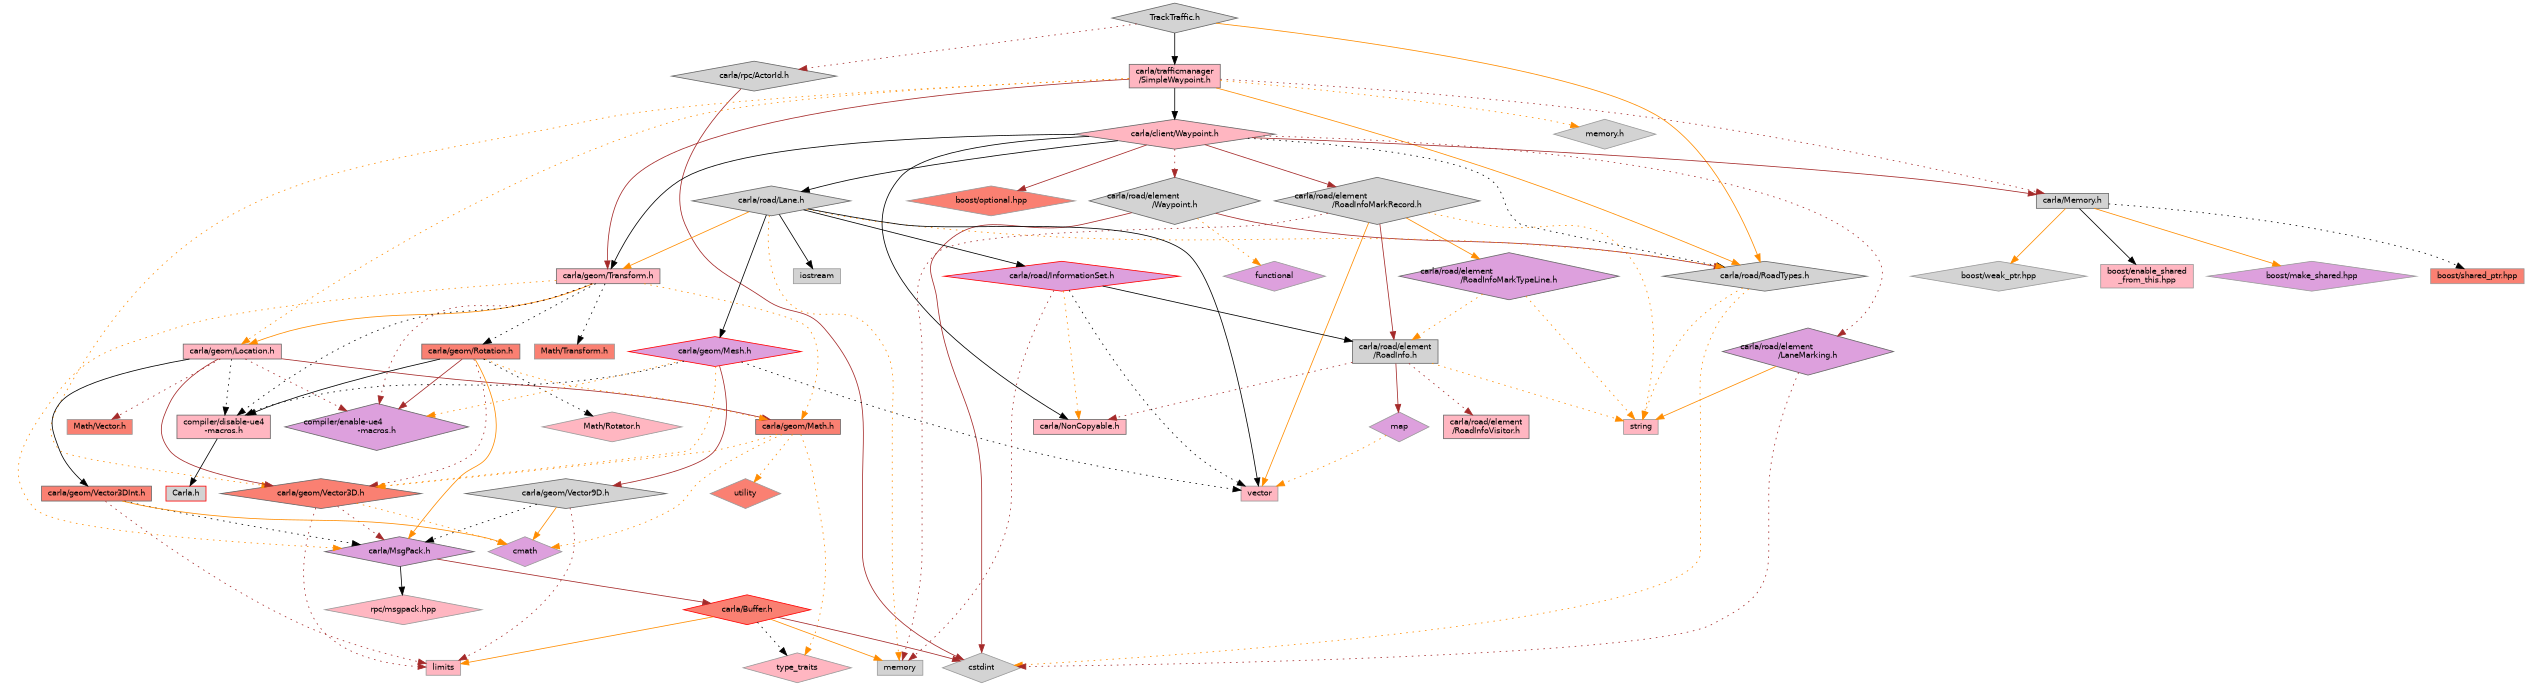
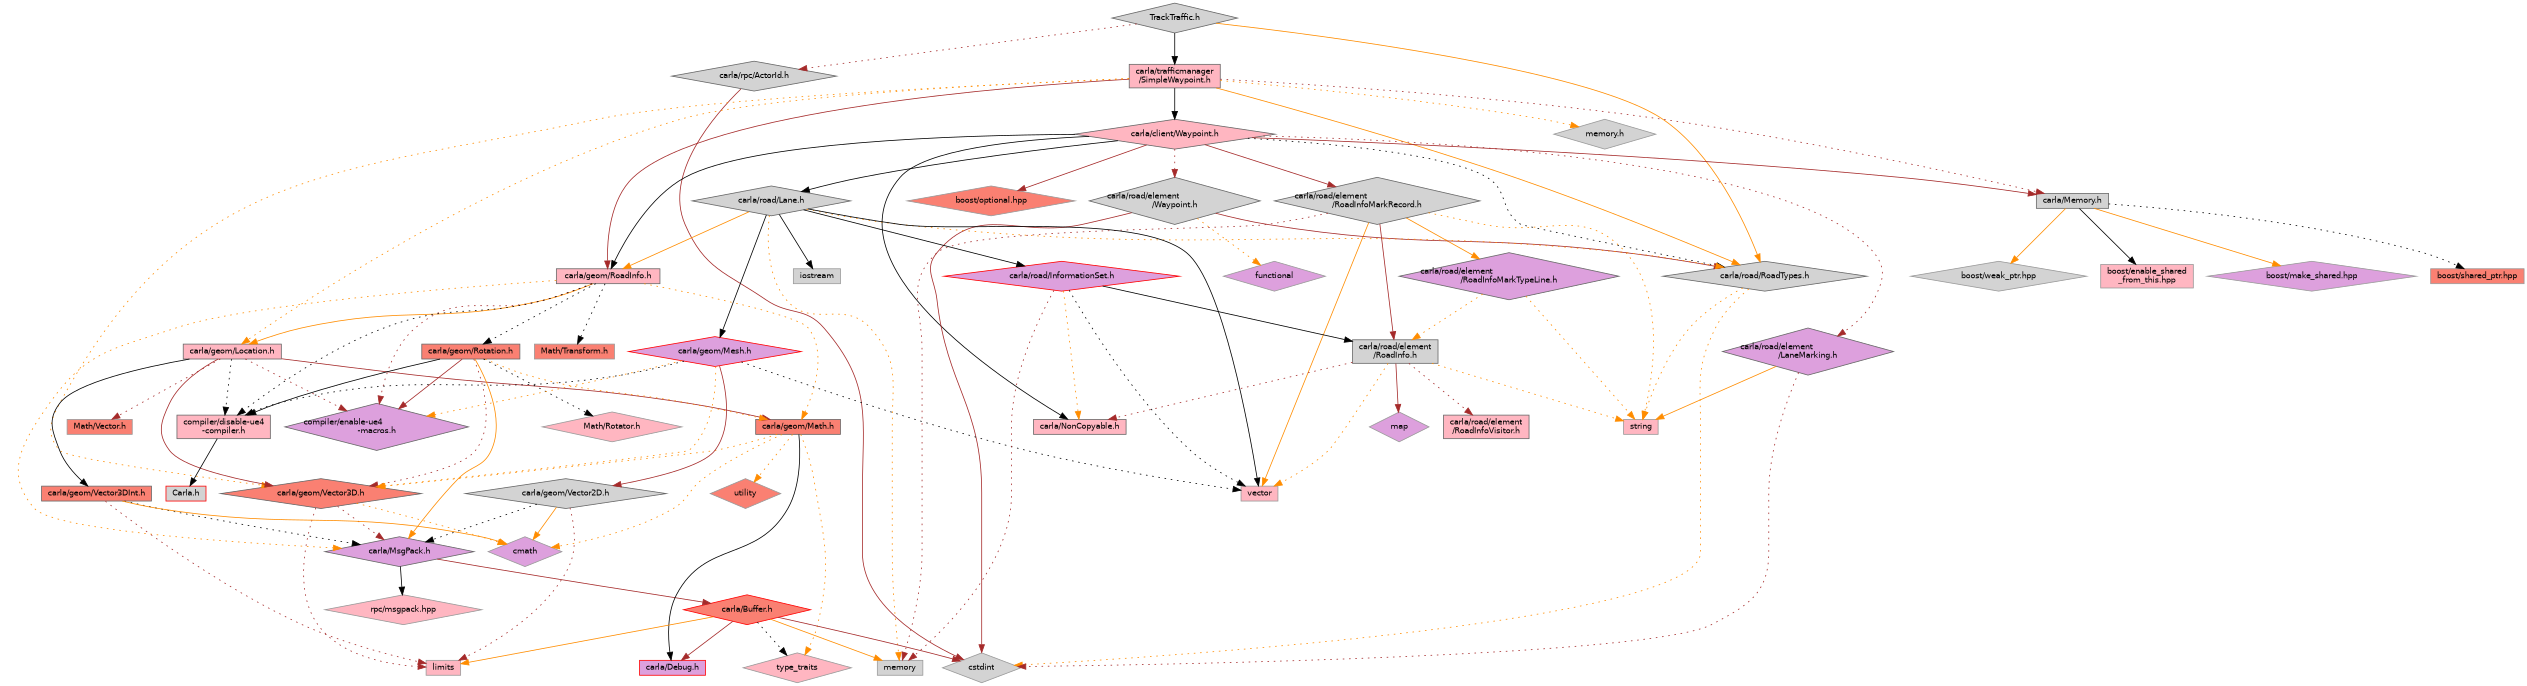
(608, 276) -> (608, 276)
(224, 427) -> (224, 427)
(1336, 461) -> (1343, 431)
(566, 494) -> (566, 494)
none -> (673, 668)
